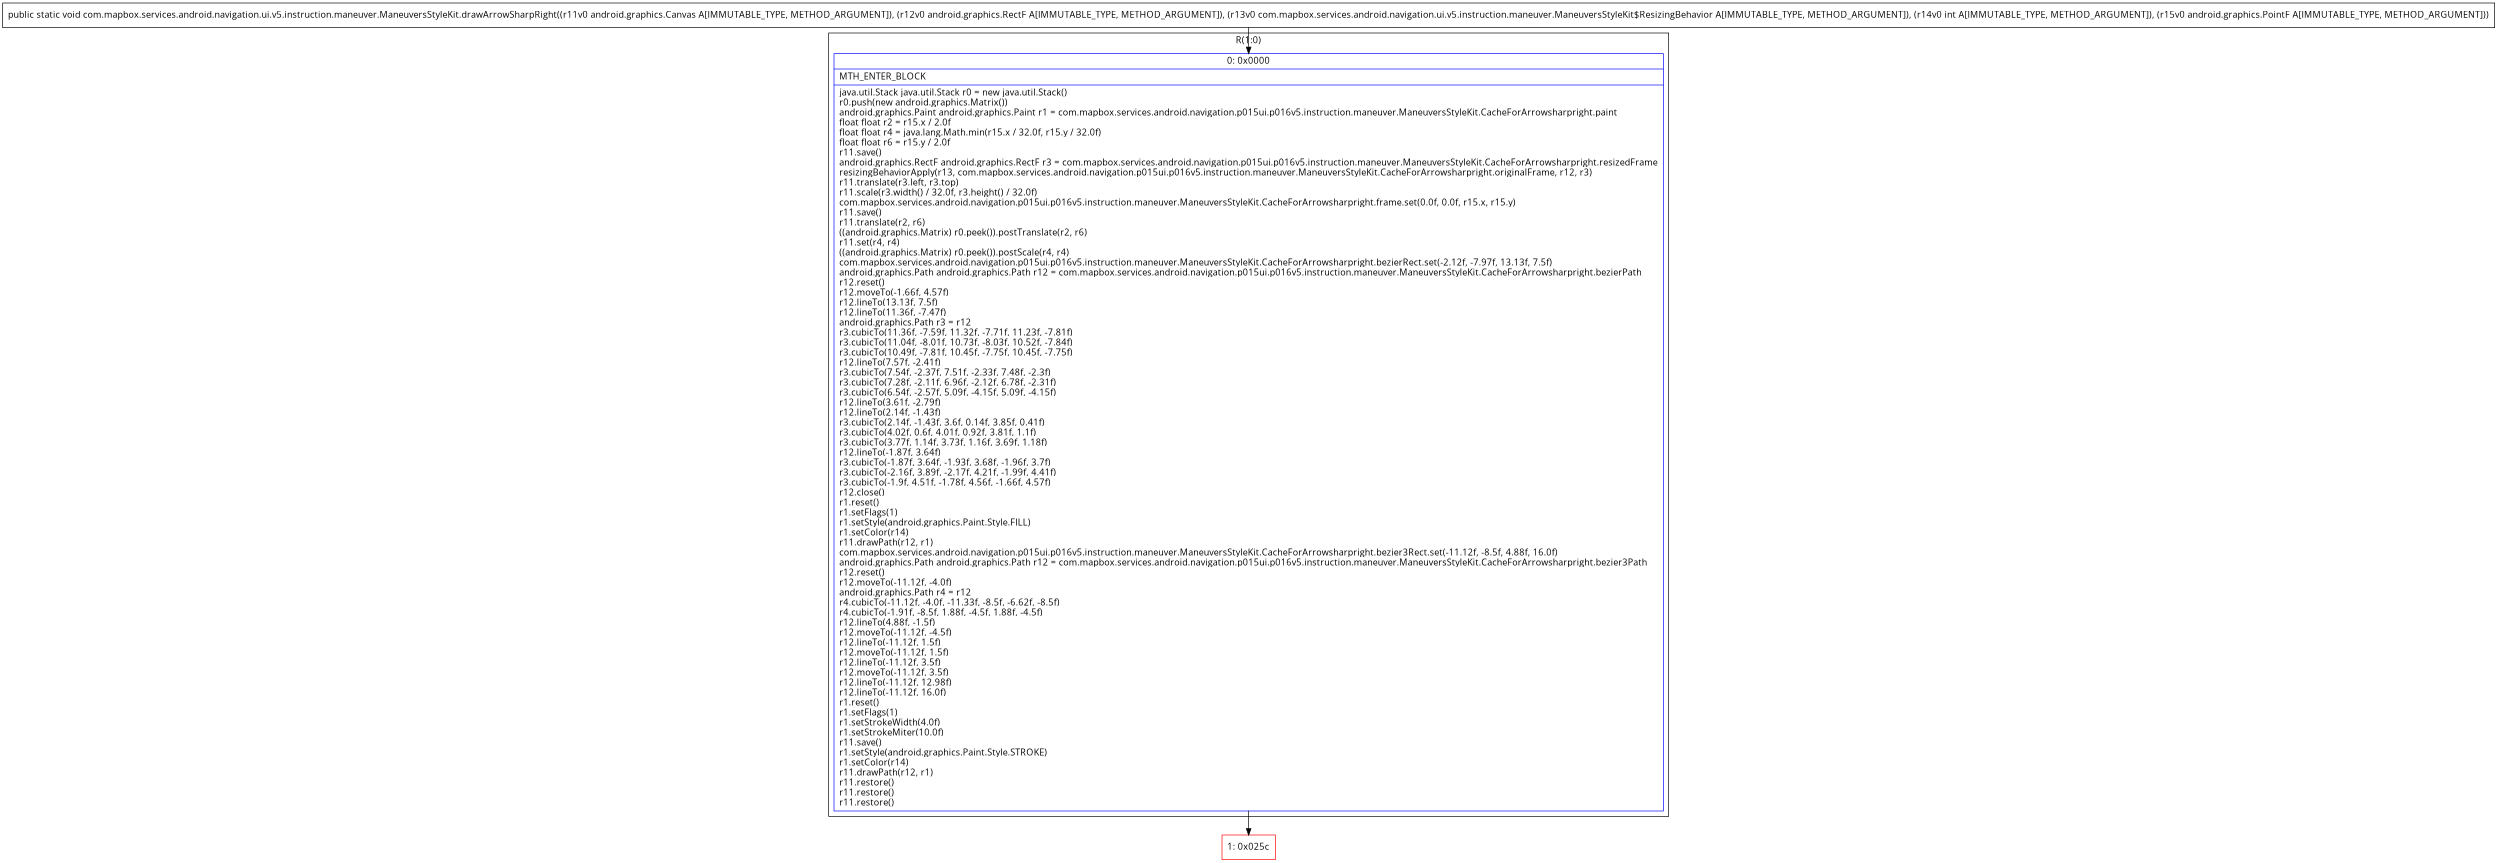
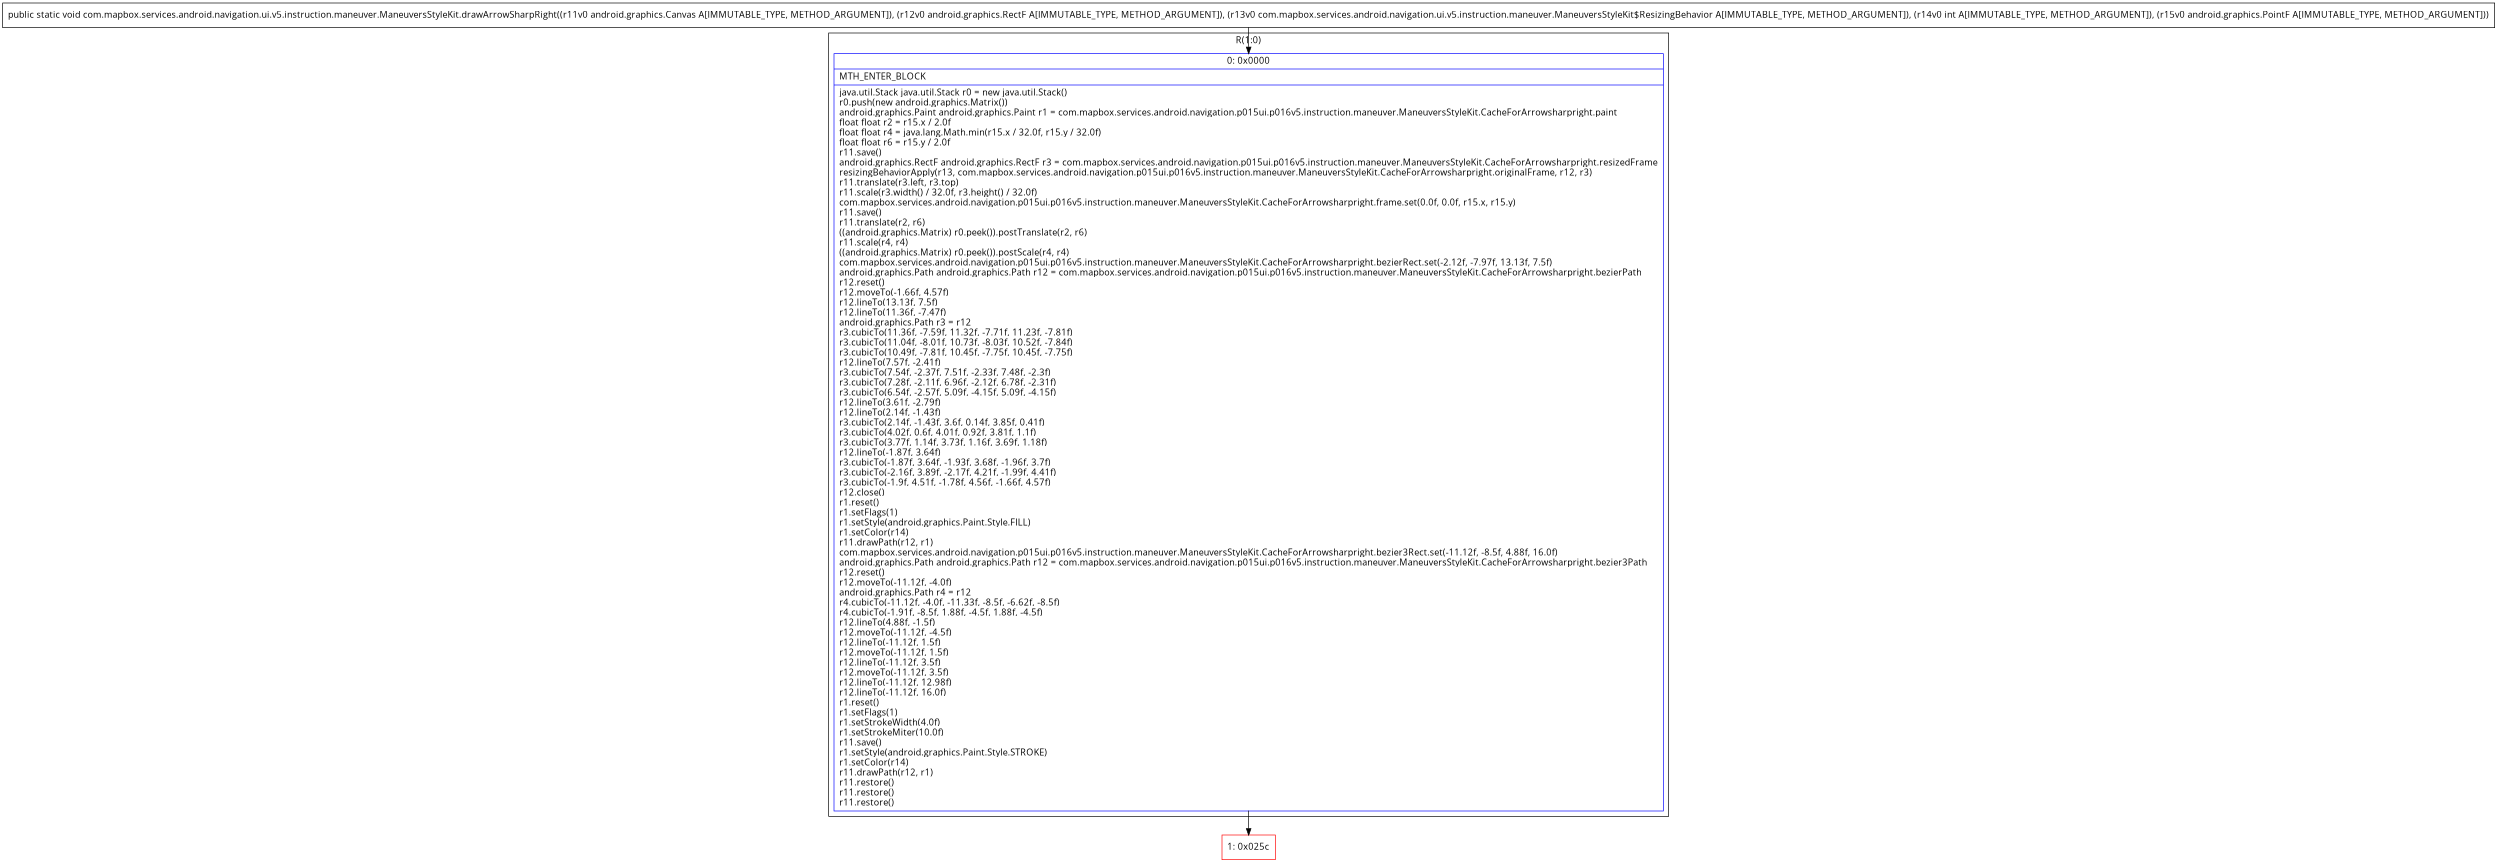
(870, 243) -> (874, 243)
